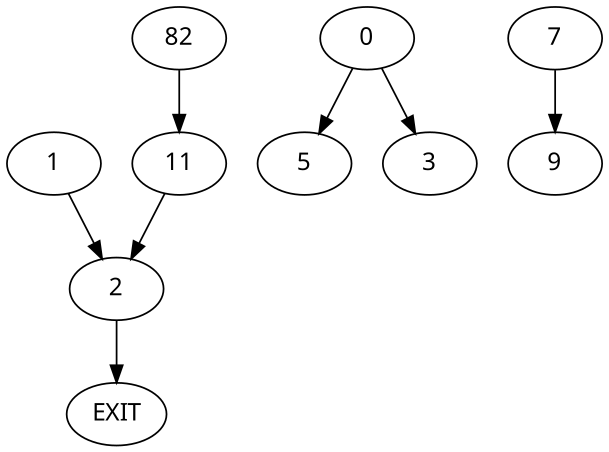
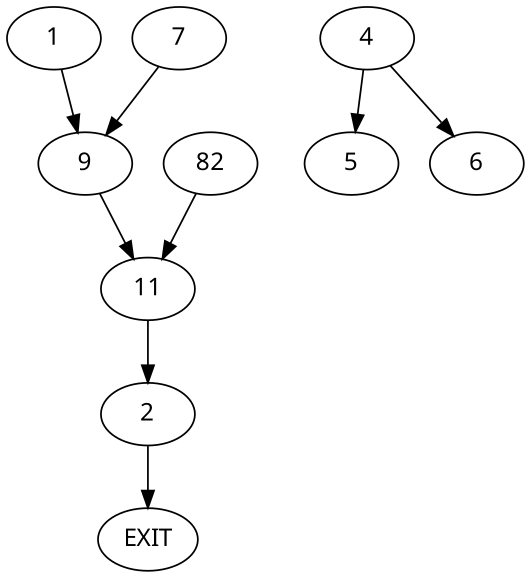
(367, 38) -> (367, 38)
(430, 164) -> (477, 164)
(81, 218) -> (67, 92)
none -> (113, 218)
